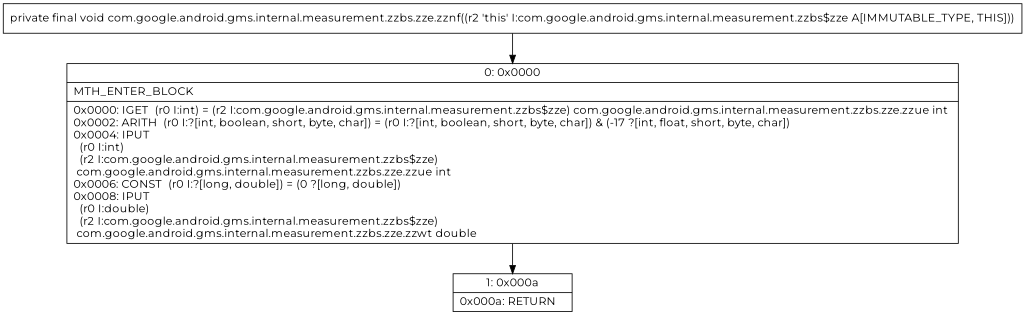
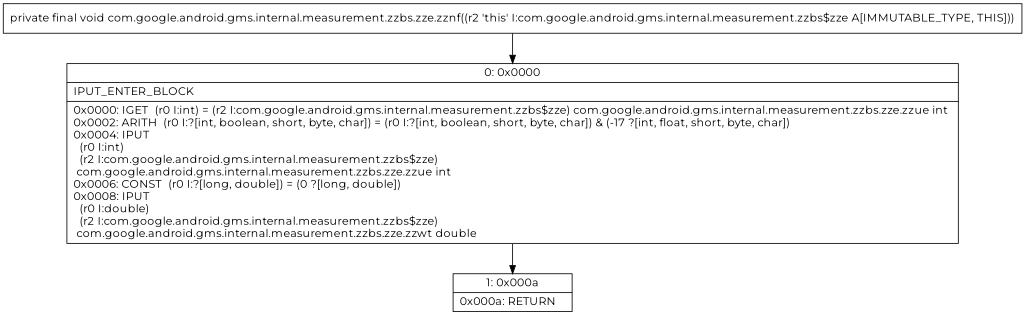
(134, 92) -> (134, 92)
